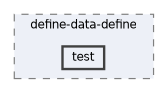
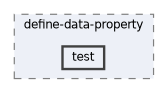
(84, 26) -> (84, 26)
